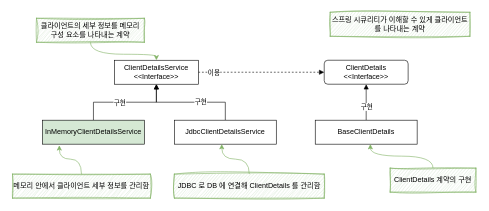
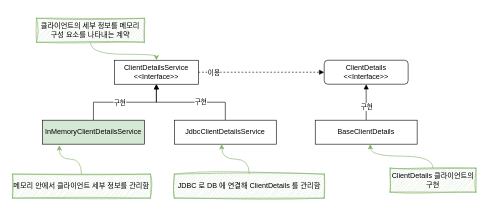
(400, 24) -> none
(433, 180) -> (433, 180)
